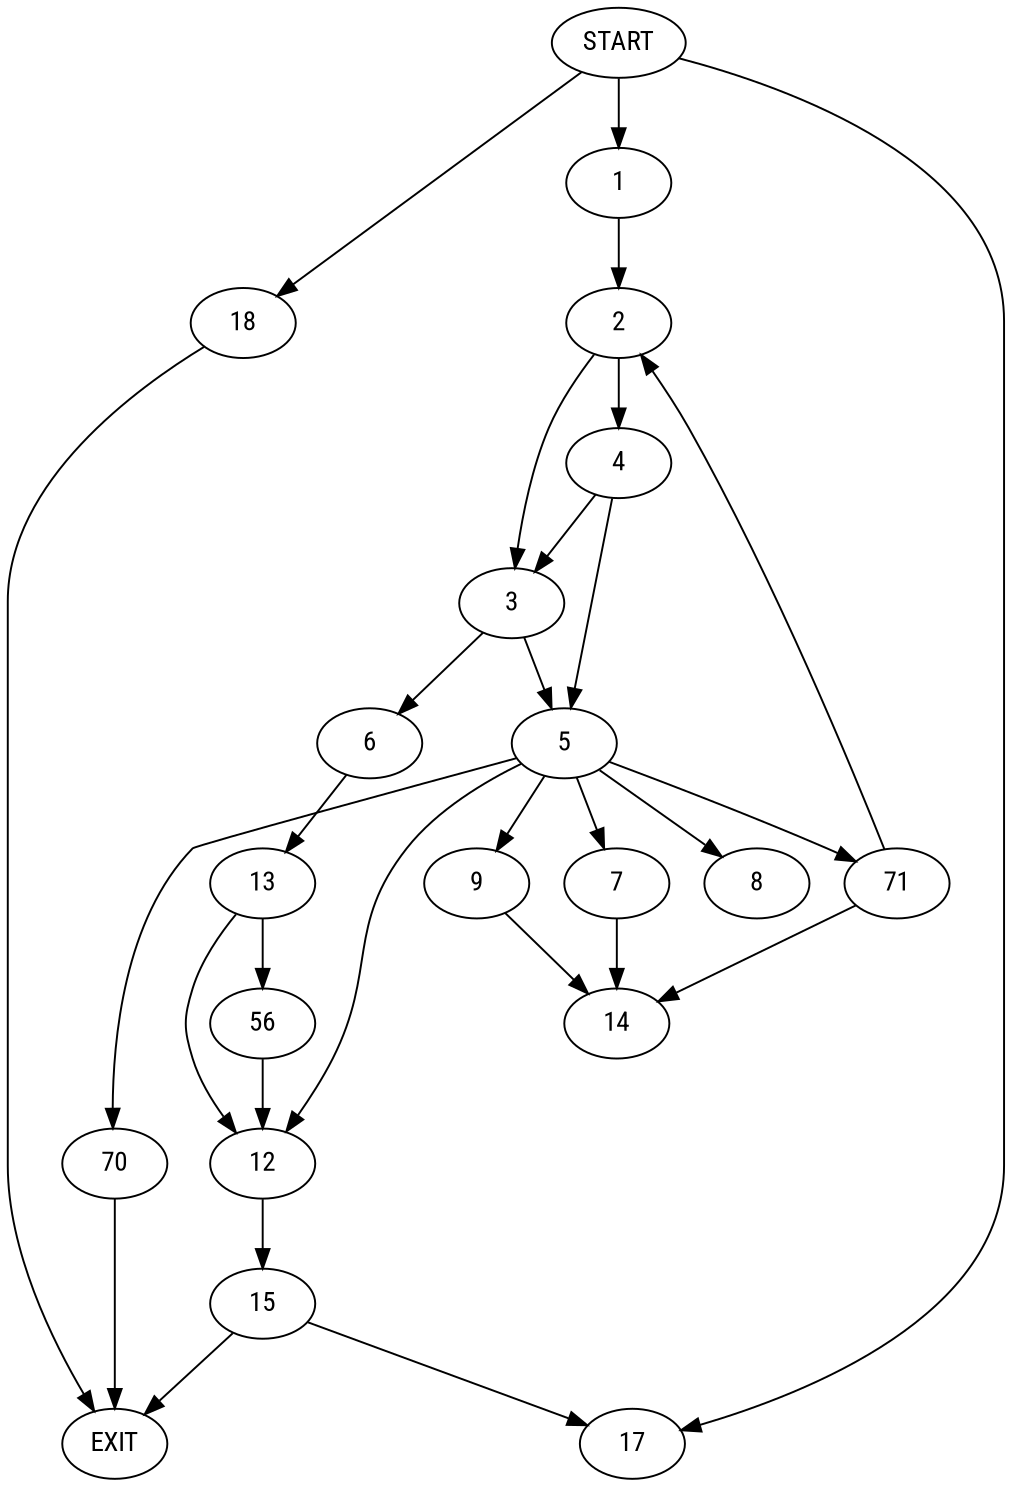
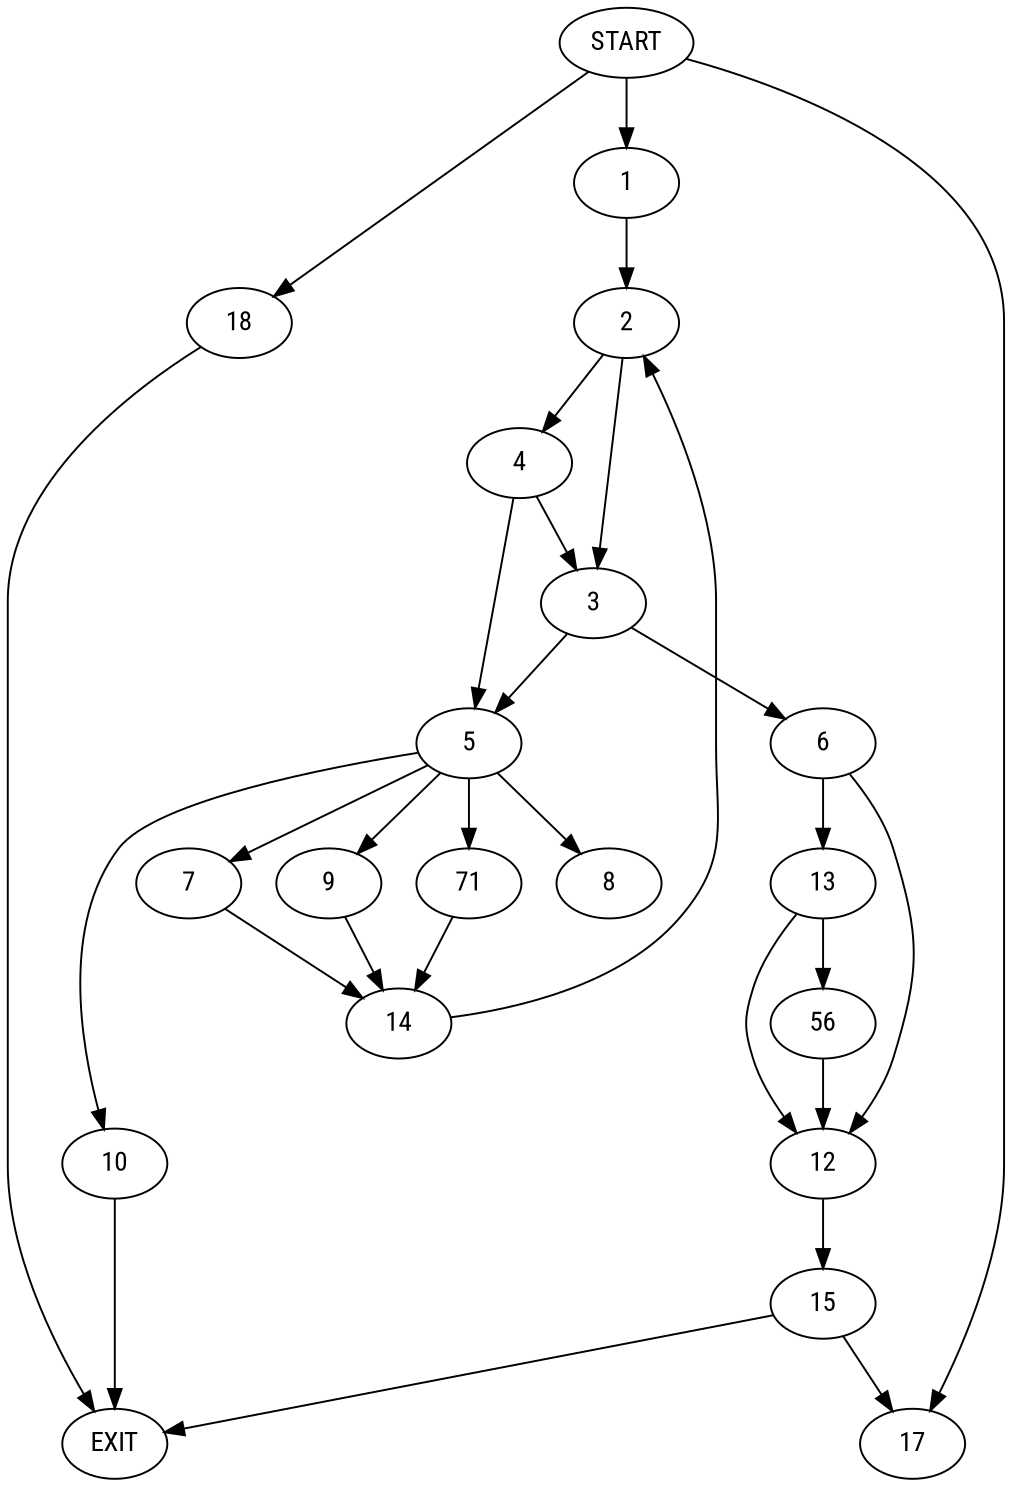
(779, 605) -> (717, 773)
(372, 913) -> (913, 943)
(115, 1164) -> (115, 1164)
